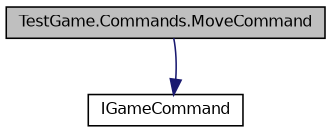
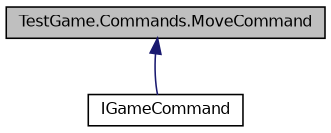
(176, 59) -> (155, 74)
